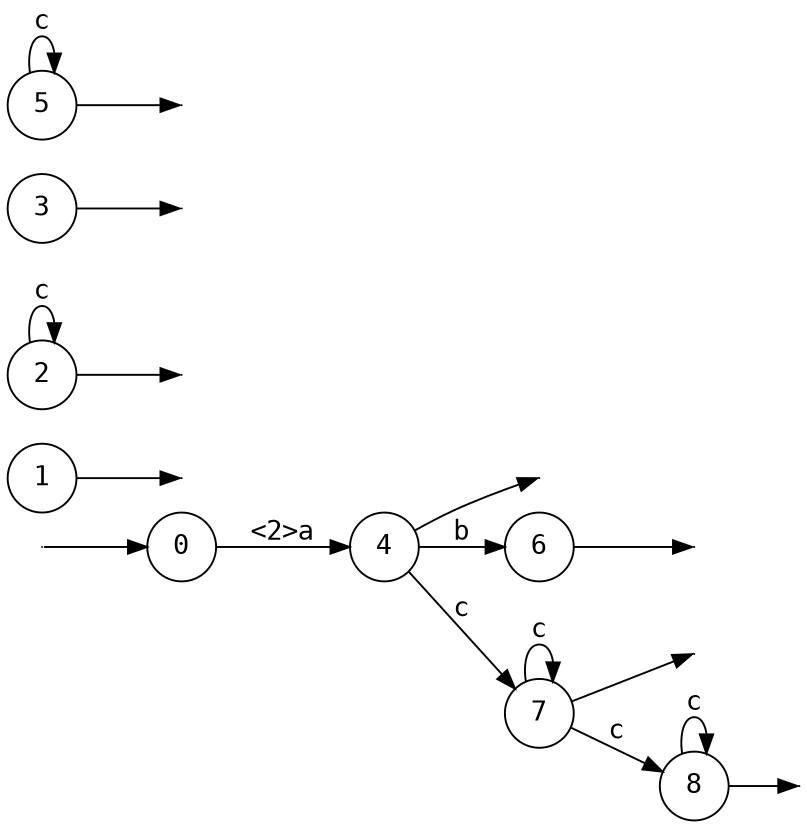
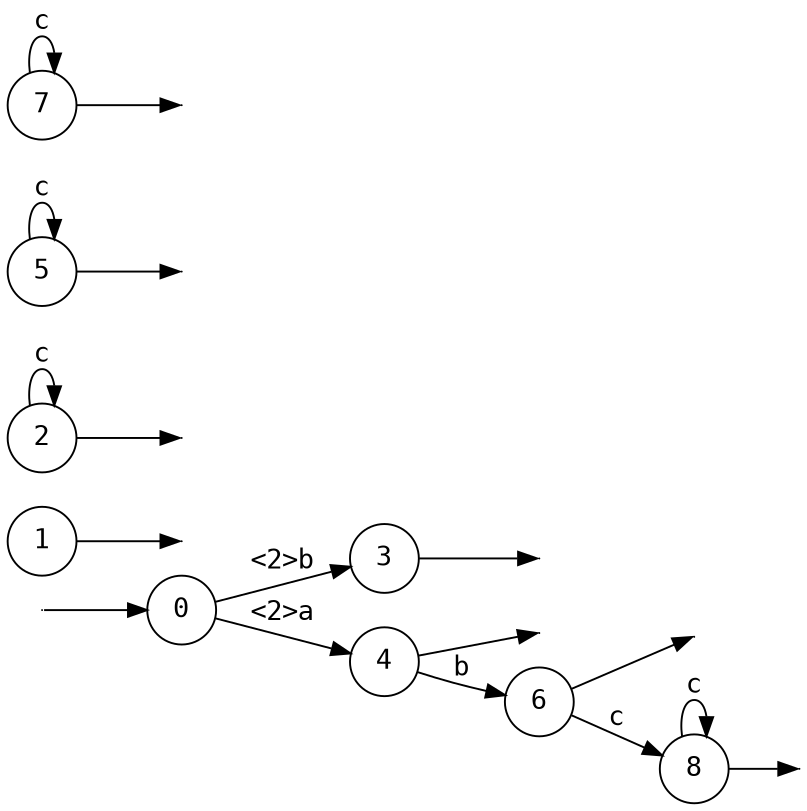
none -> (274, 587)
(455, 623) -> none
(608, 746) -> (608, 732)
